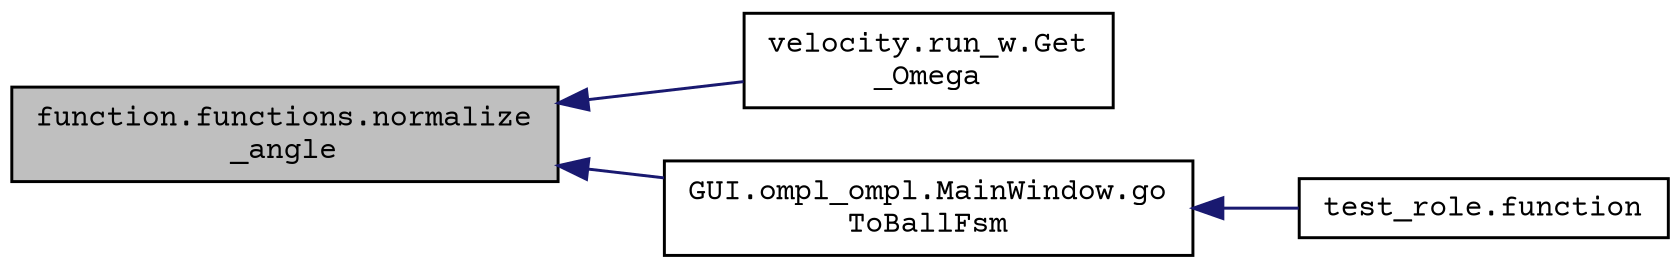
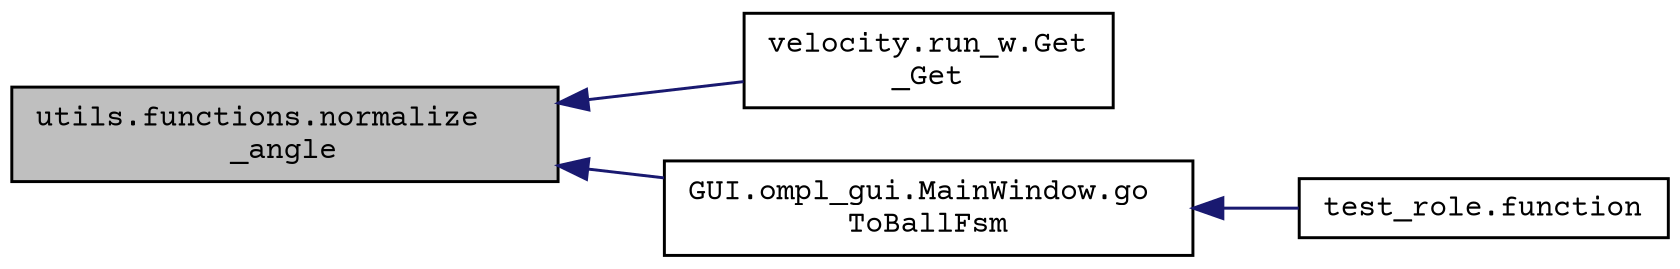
(929, 61) -> (929, 61)
(285, 134) -> (285, 134)
(929, 208) -> (929, 208)
